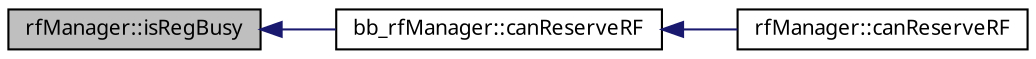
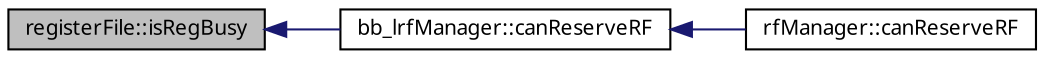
(134, 29) -> (137, 29)
(499, 29) -> (505, 29)
